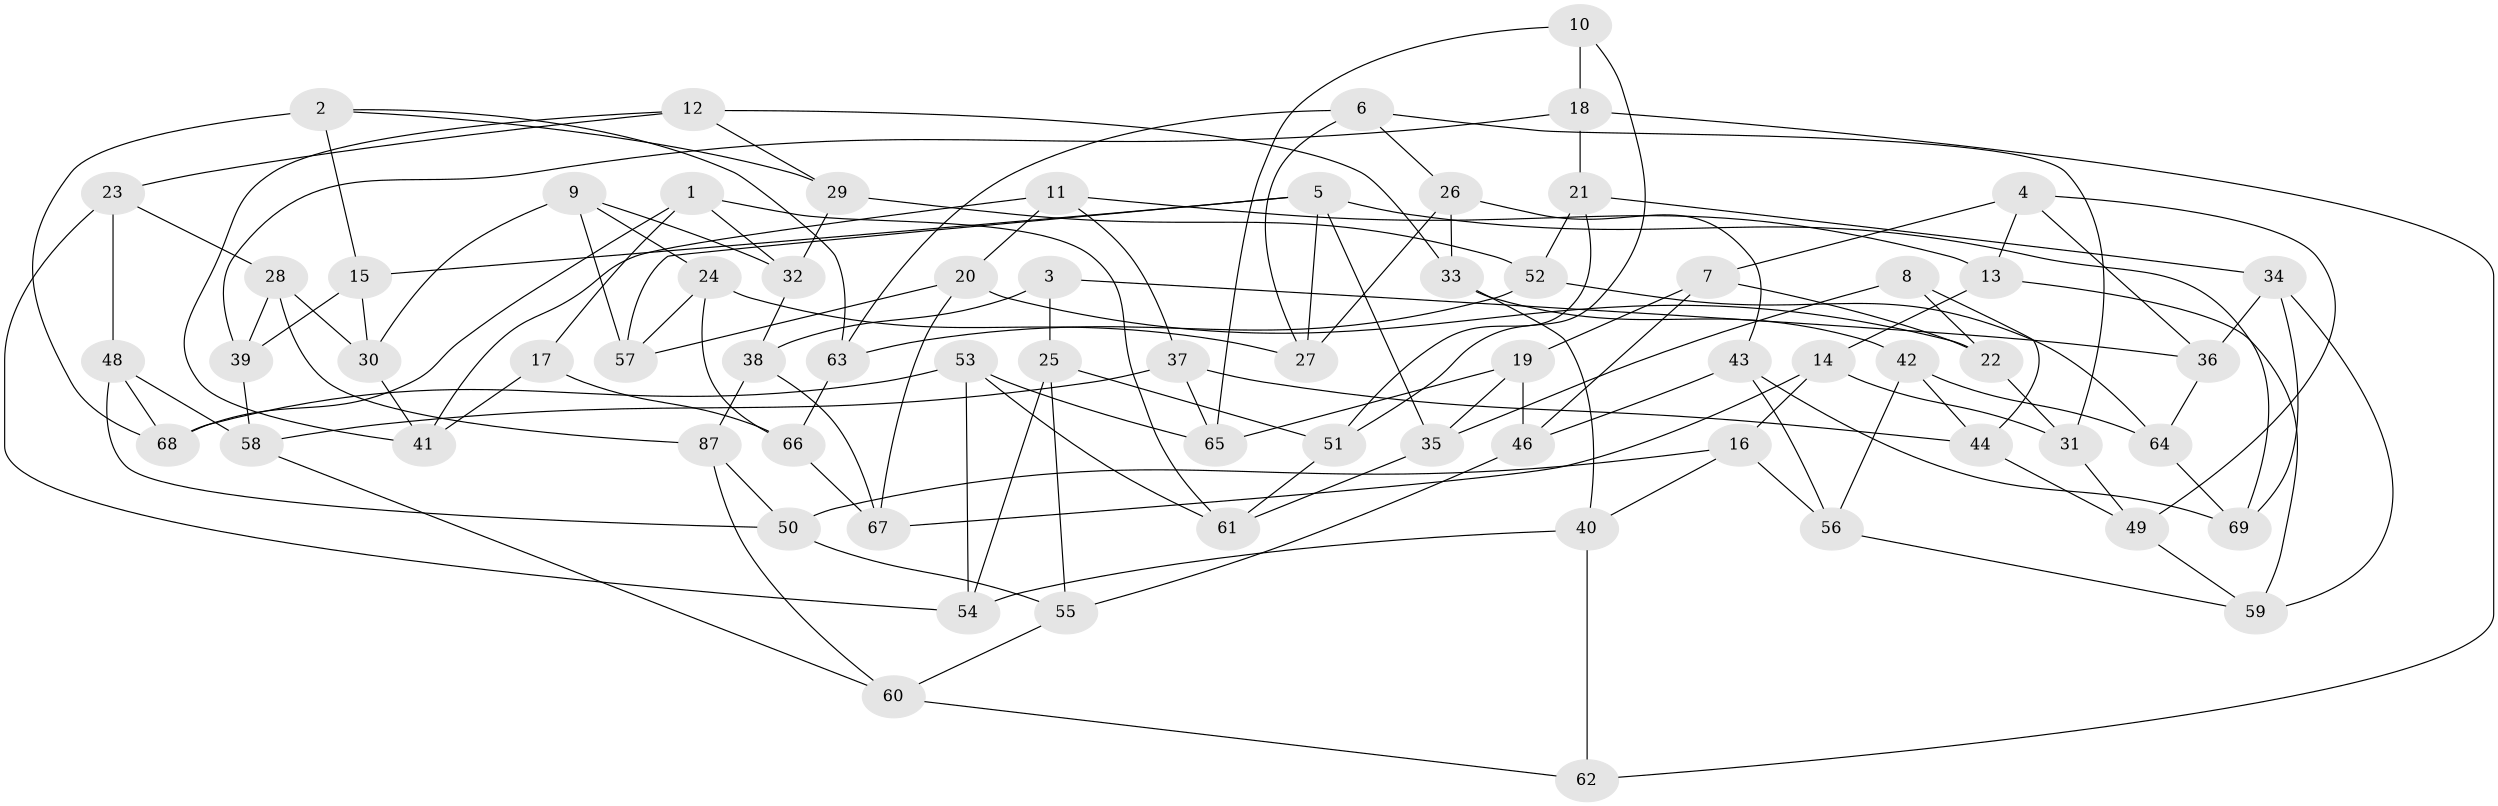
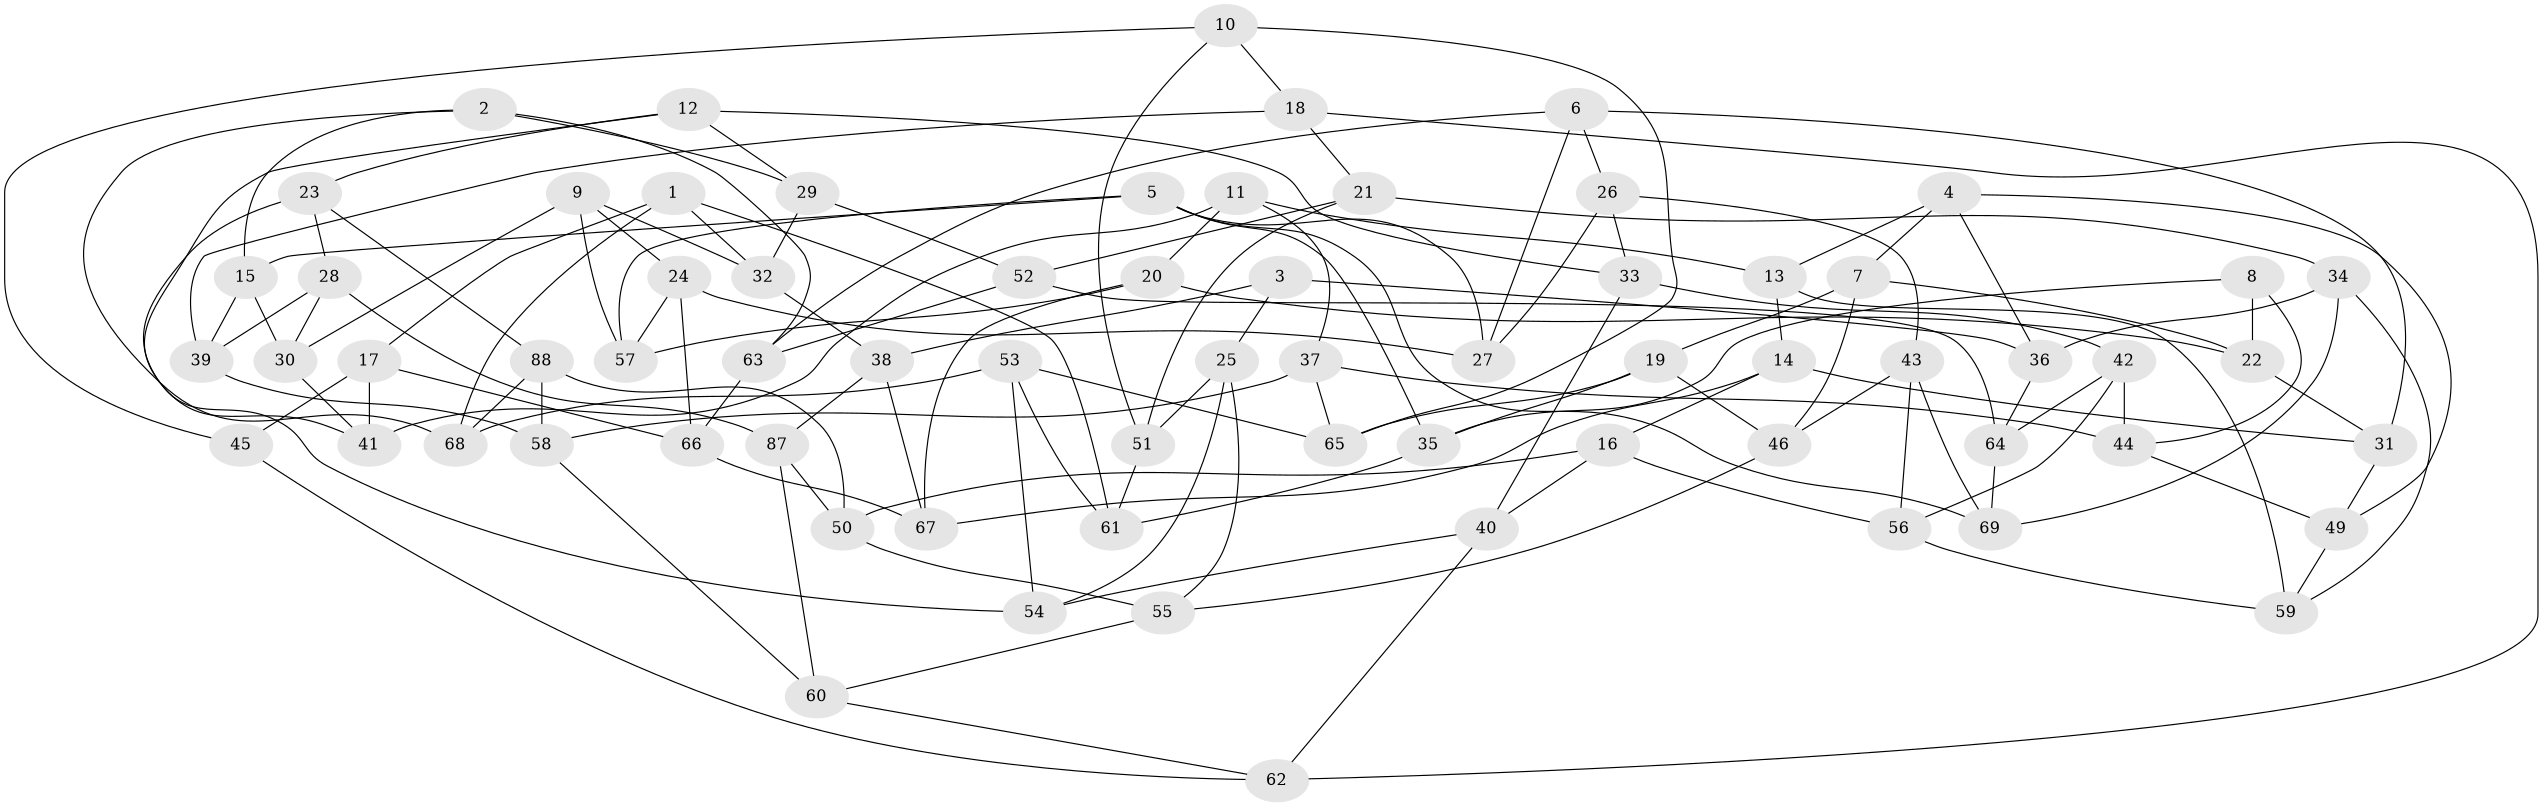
(113, 361) -> (542, 361)
none -> (241, 445)
